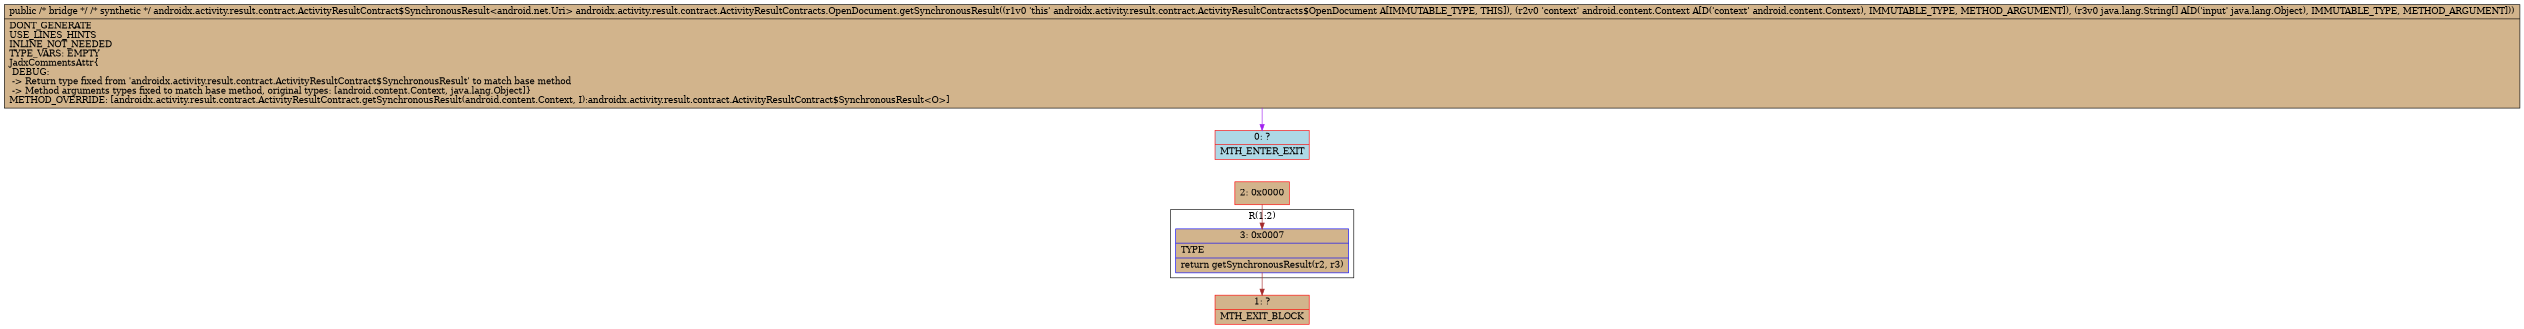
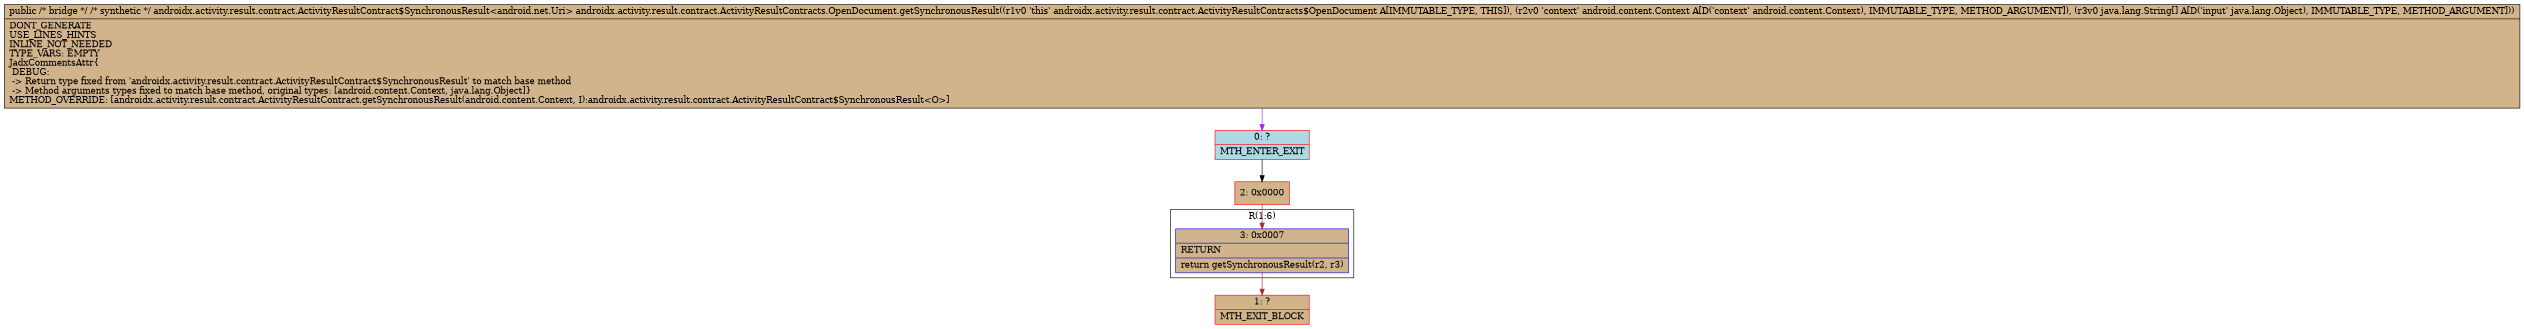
none -> (1262, 167)
(1262, 217) -> (1262, 217)
(1193, 250) -> (1201, 250)
